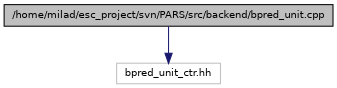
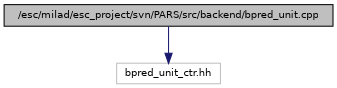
(169, 15) -> (169, 15)
